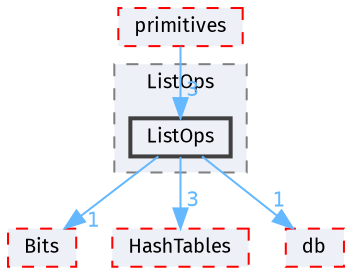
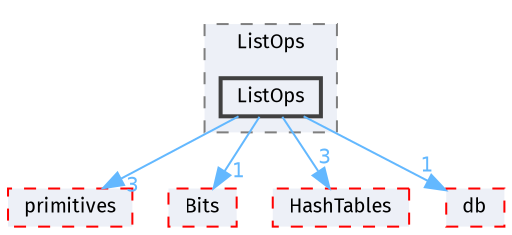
(180, 77) -> (180, 147)
